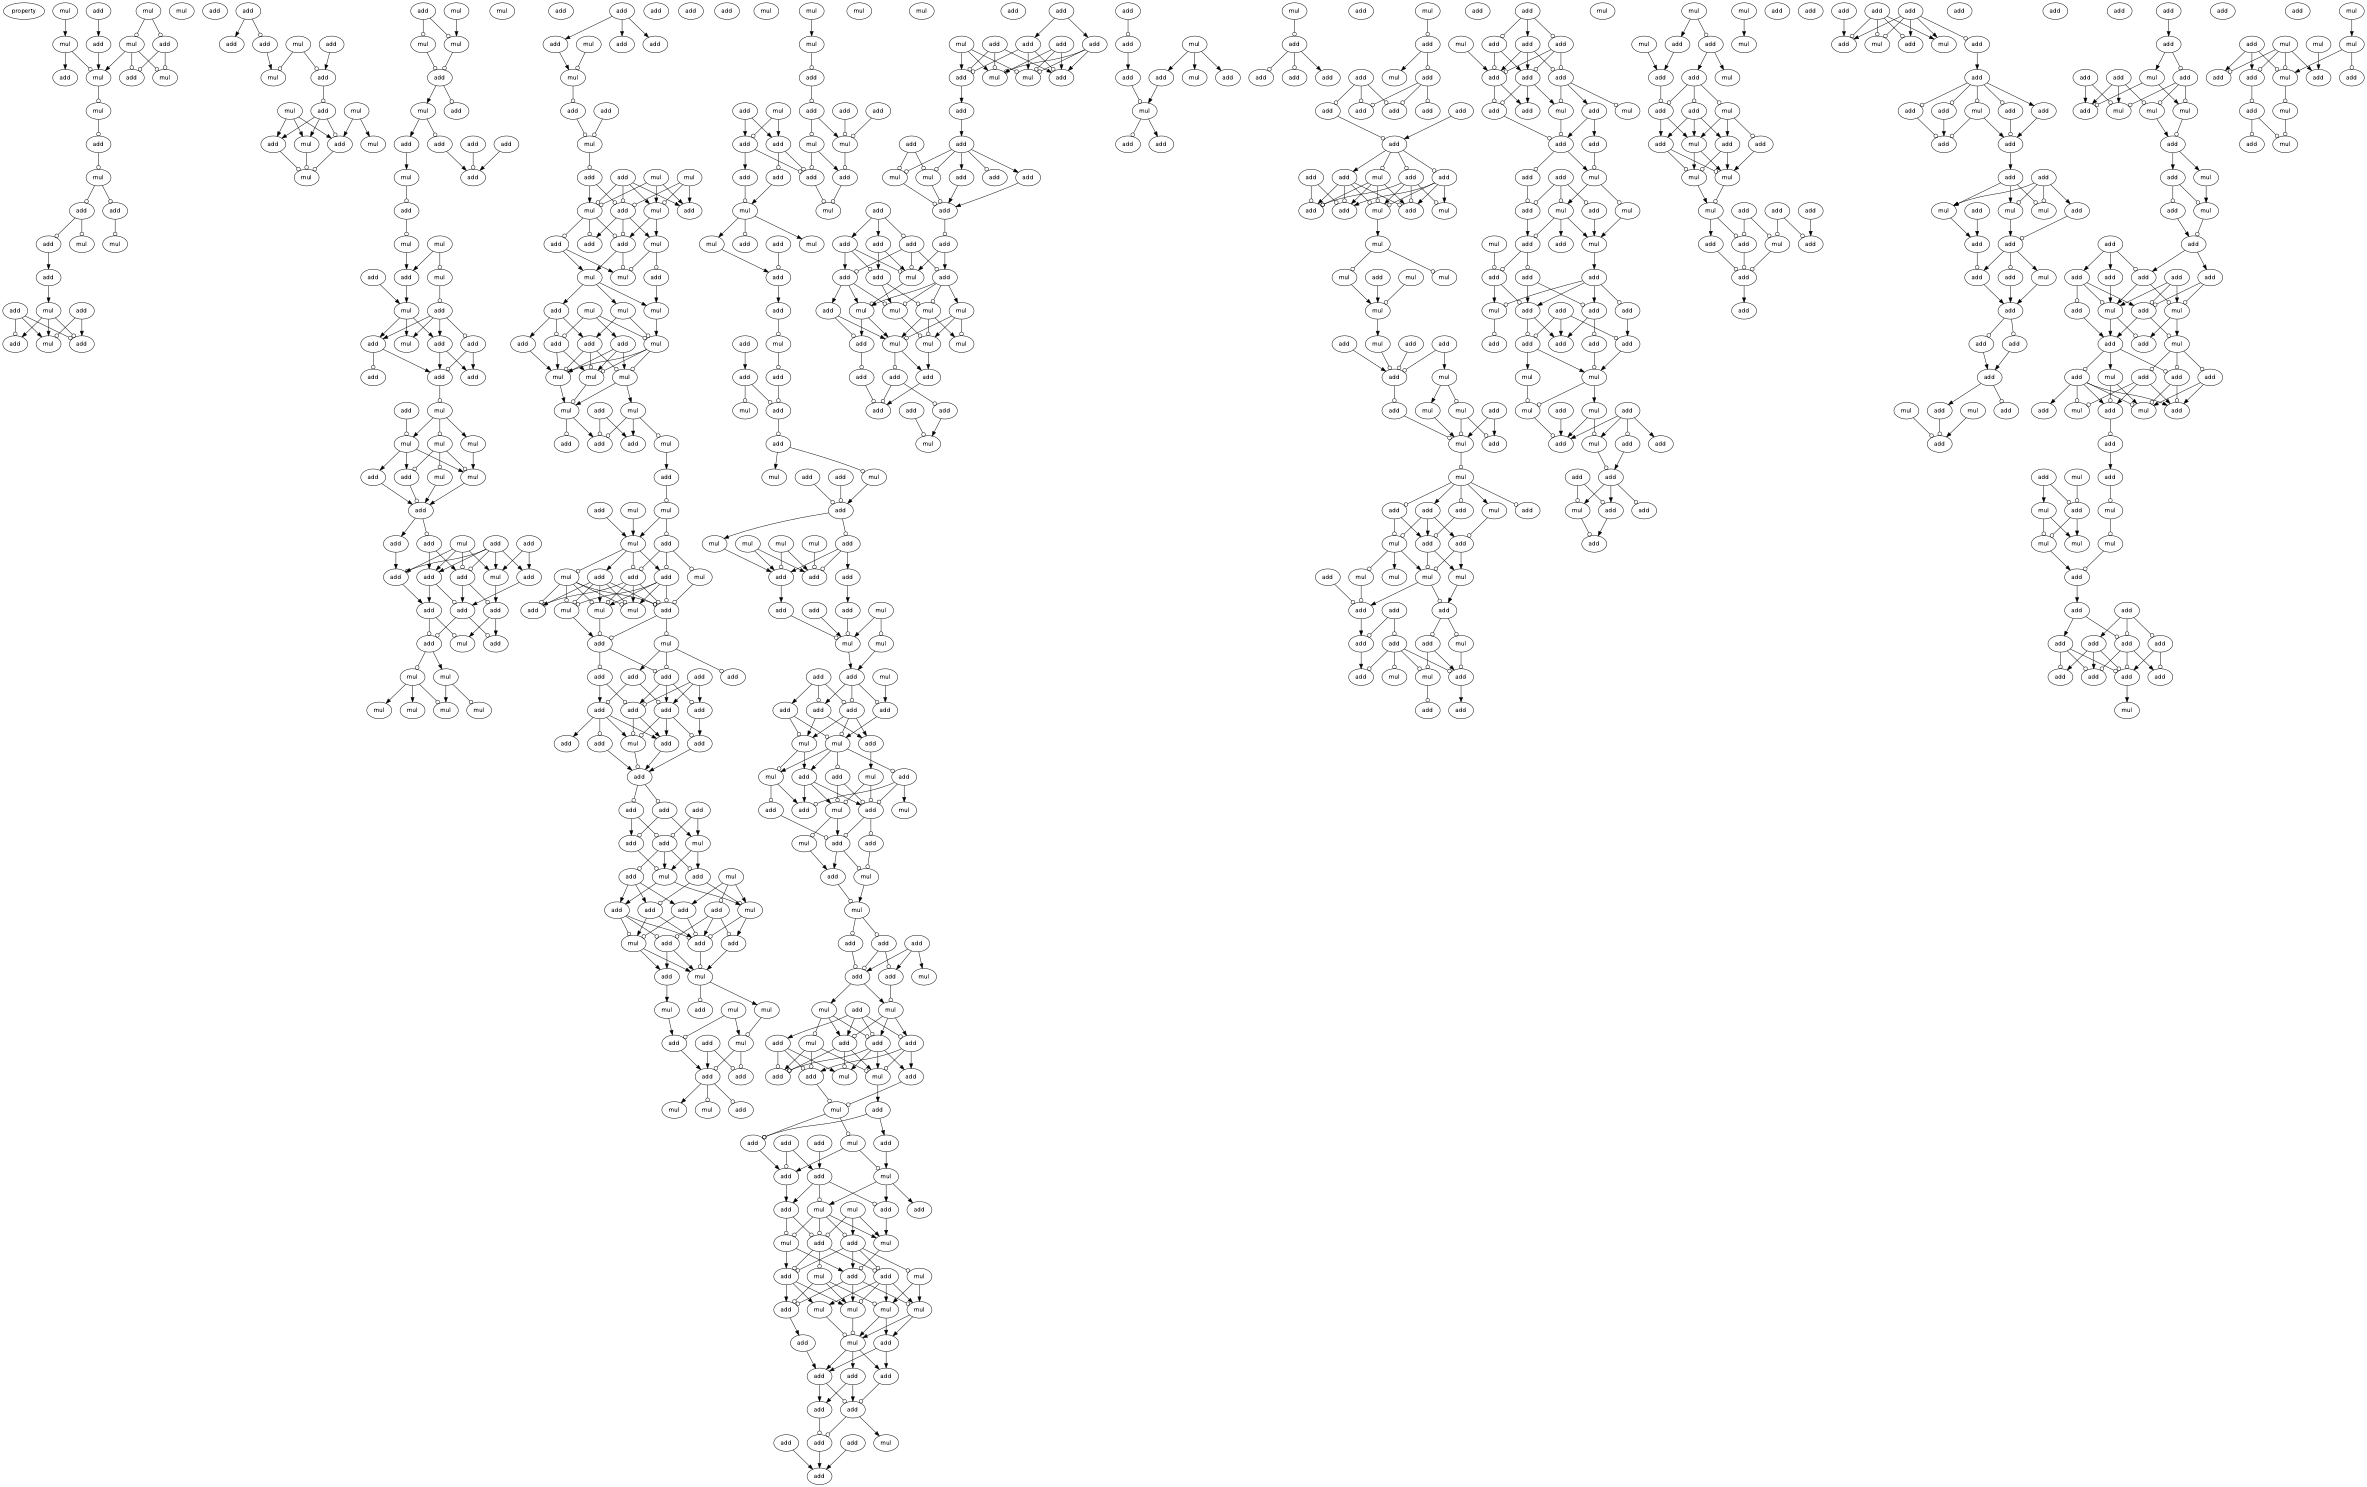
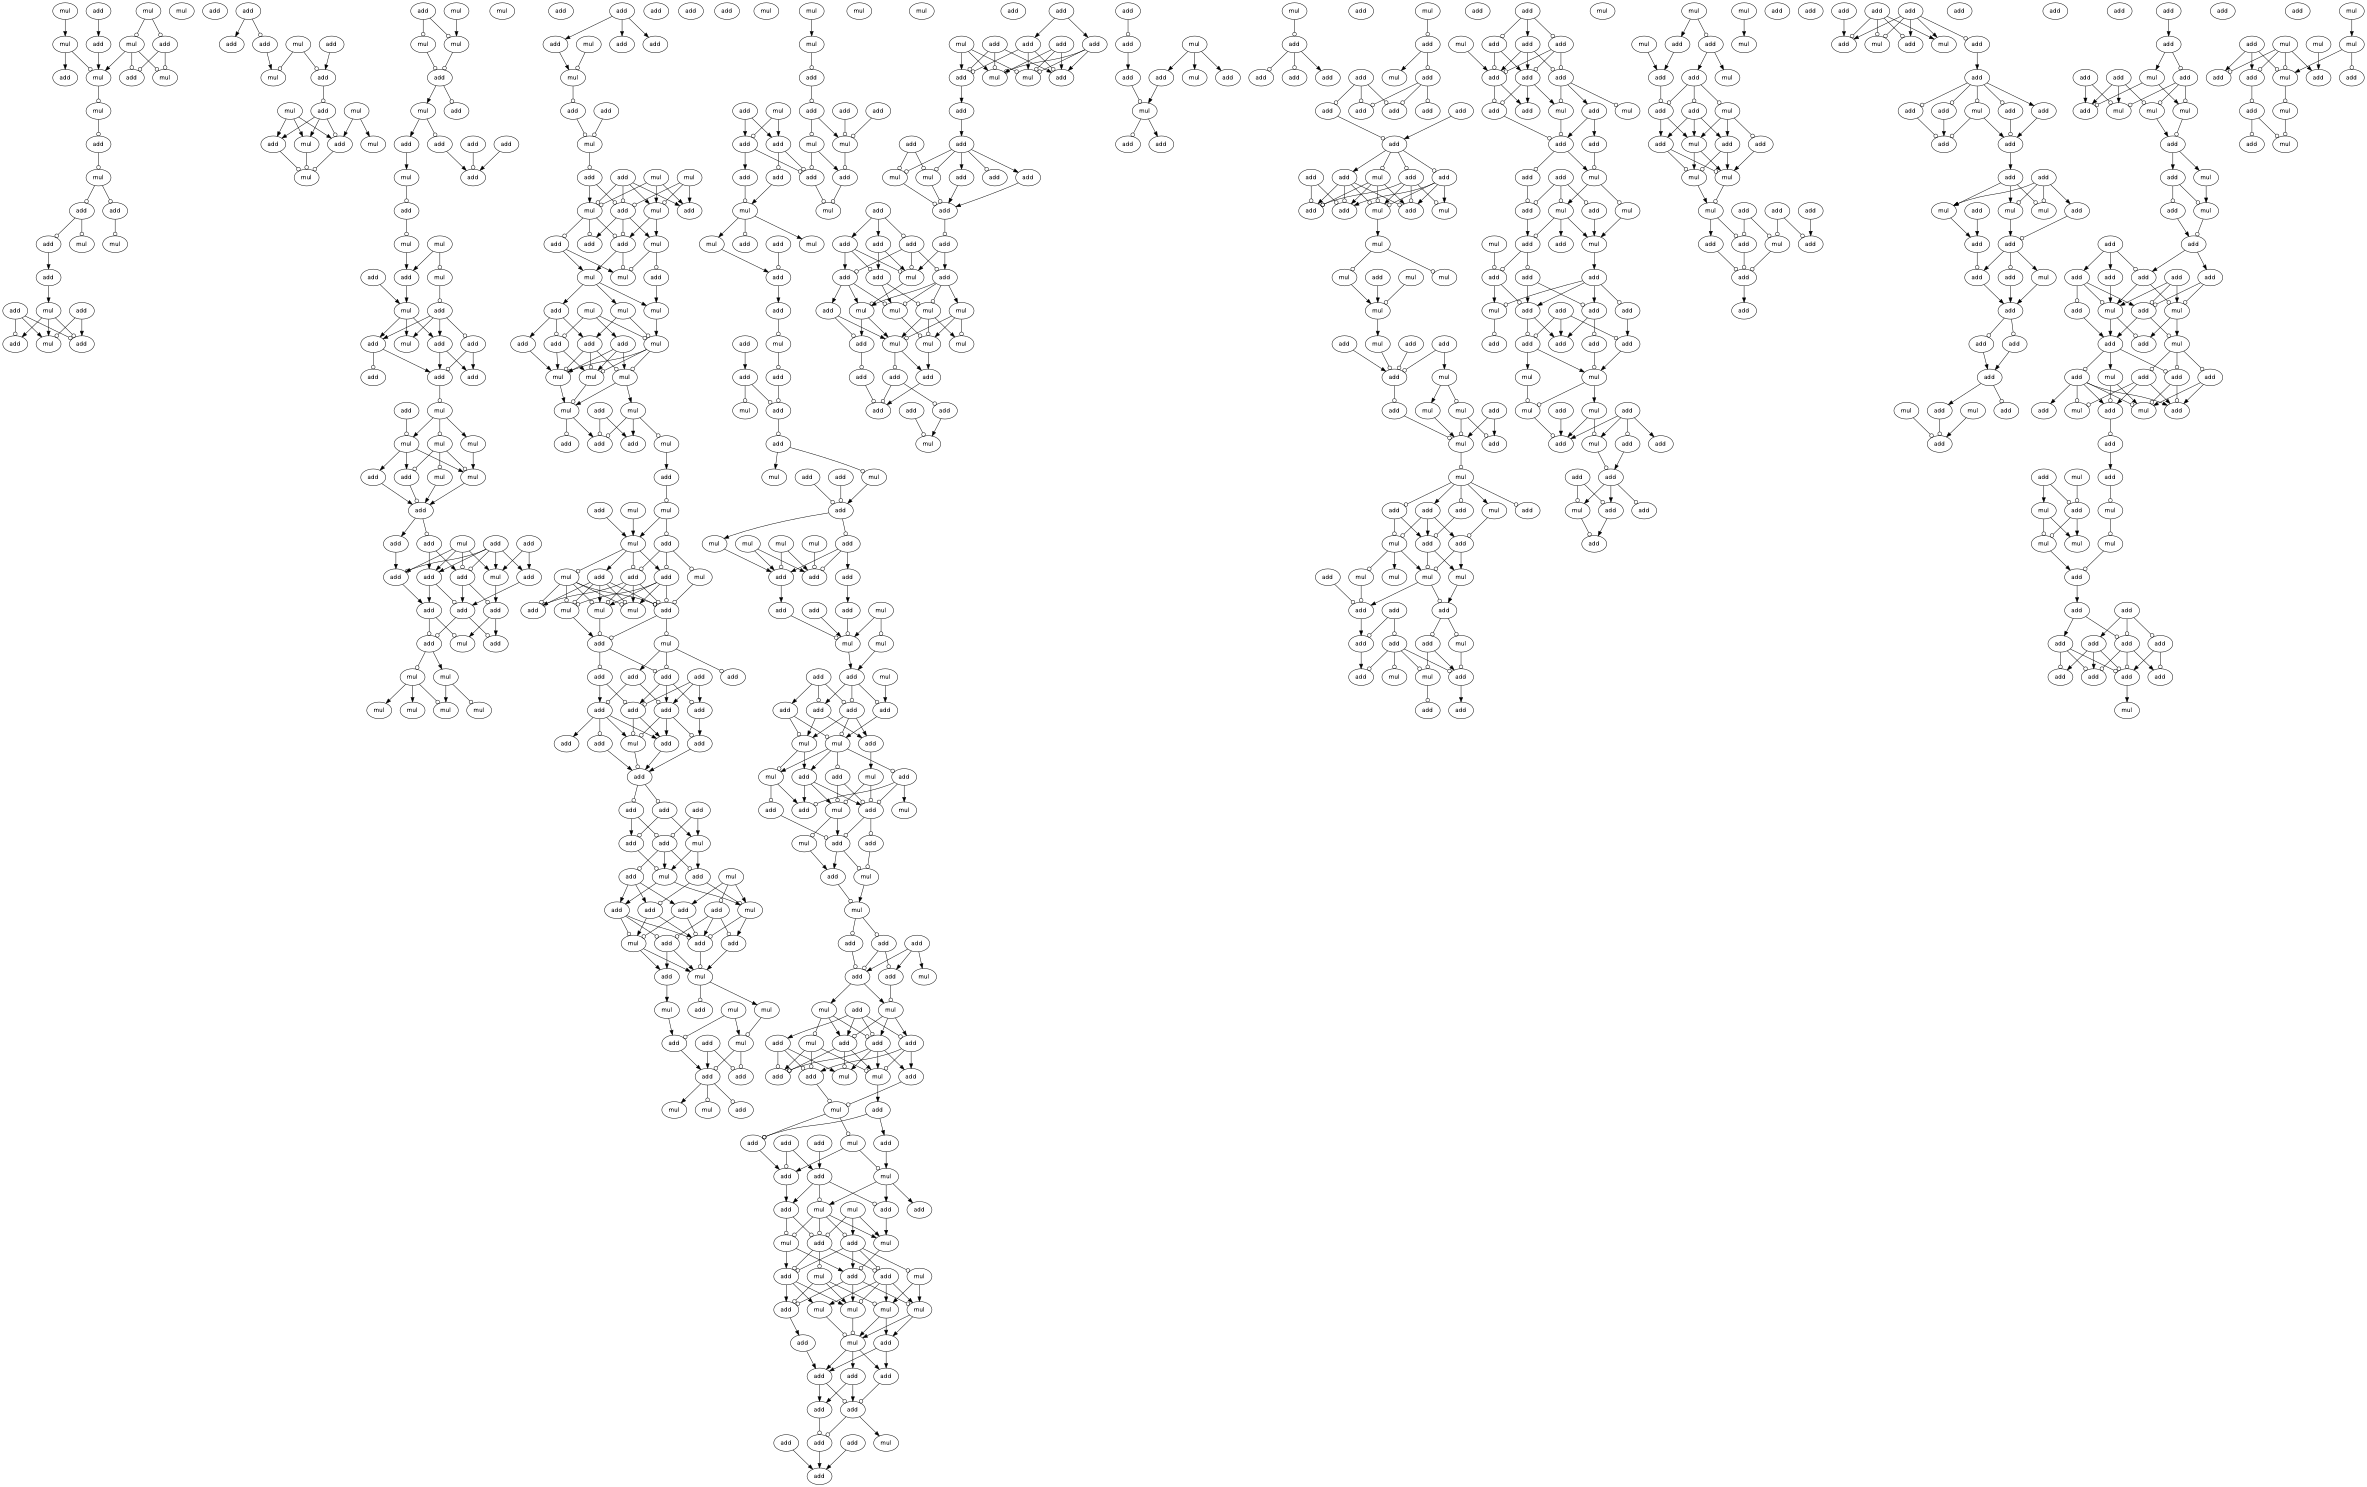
(24, 11) -> none
